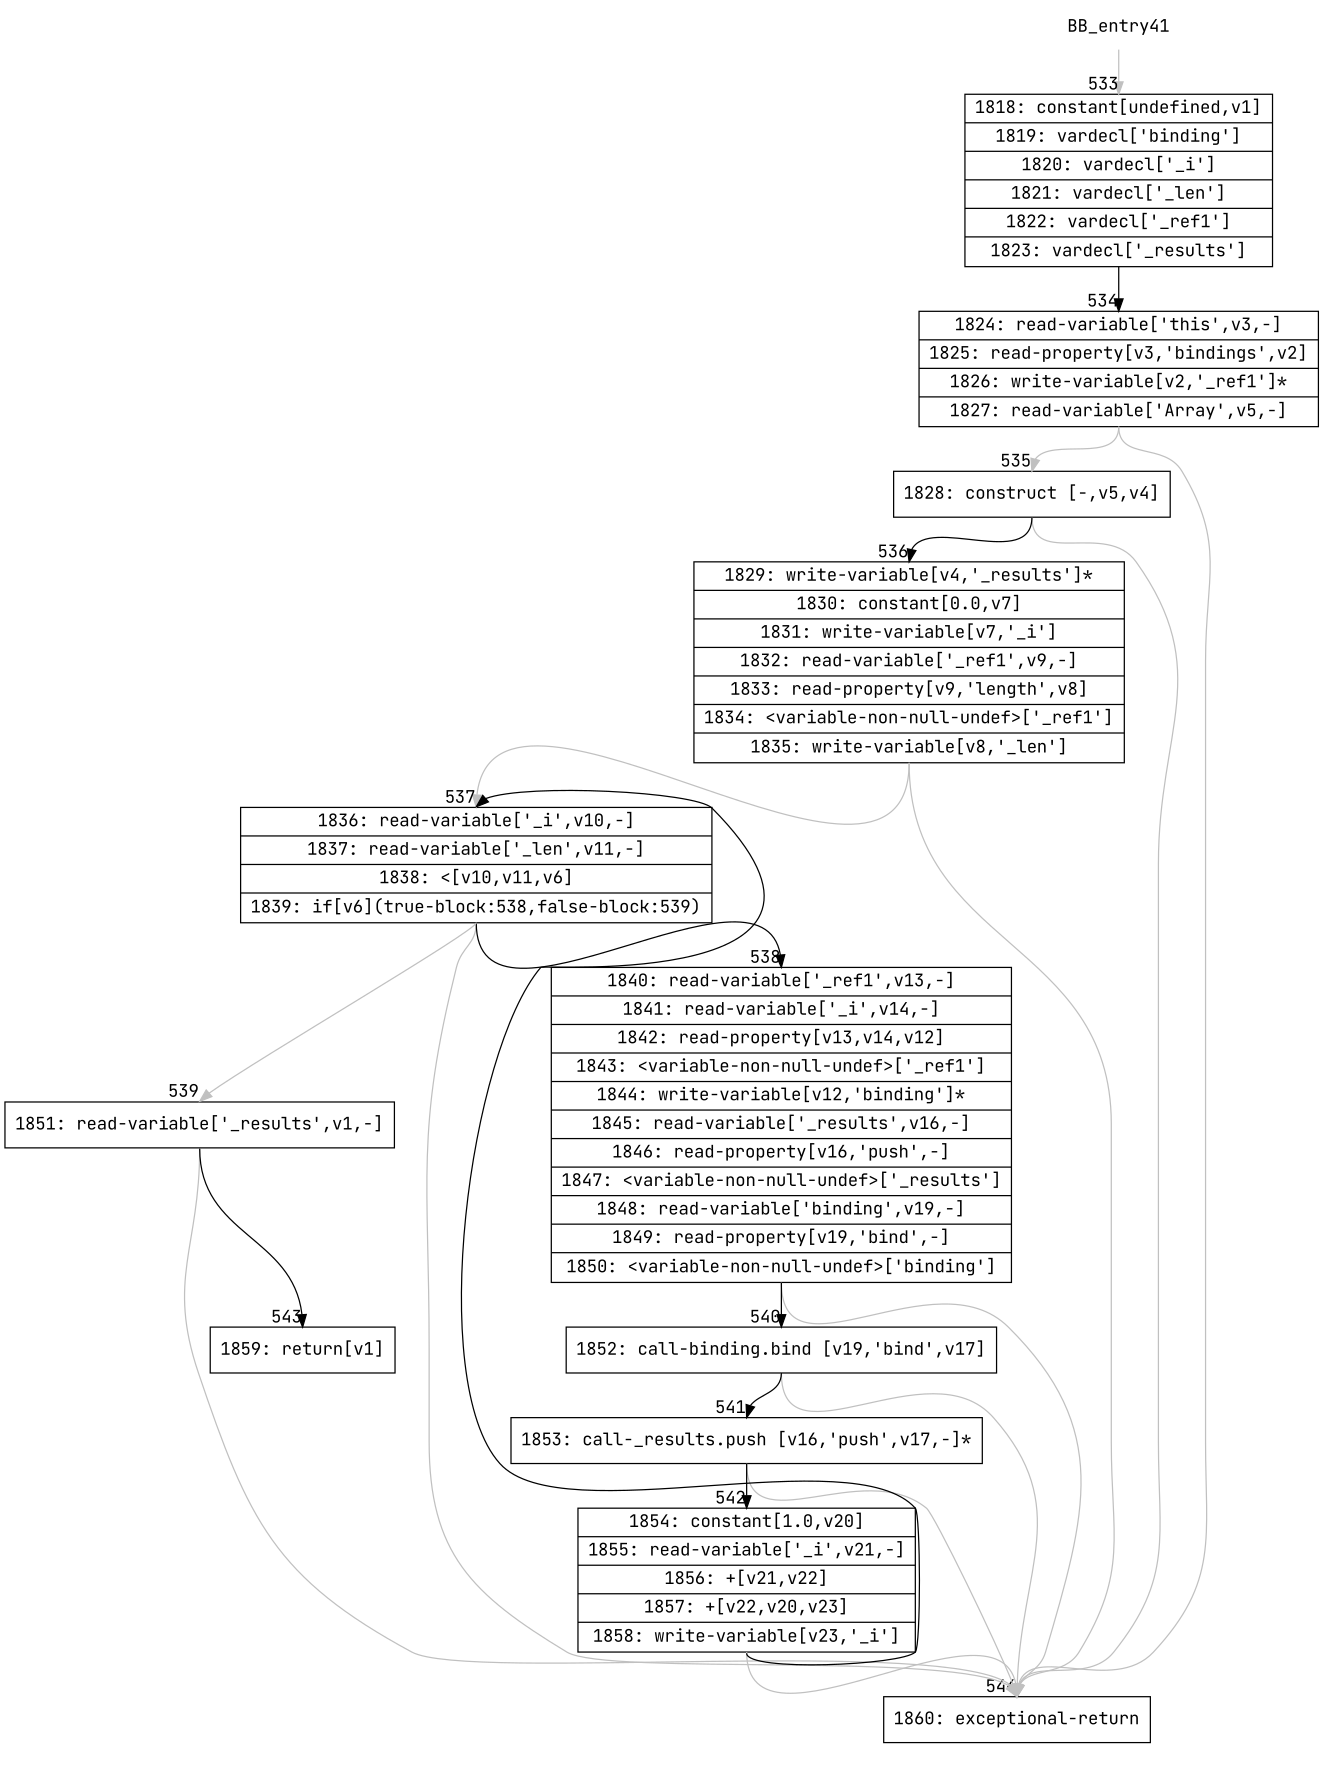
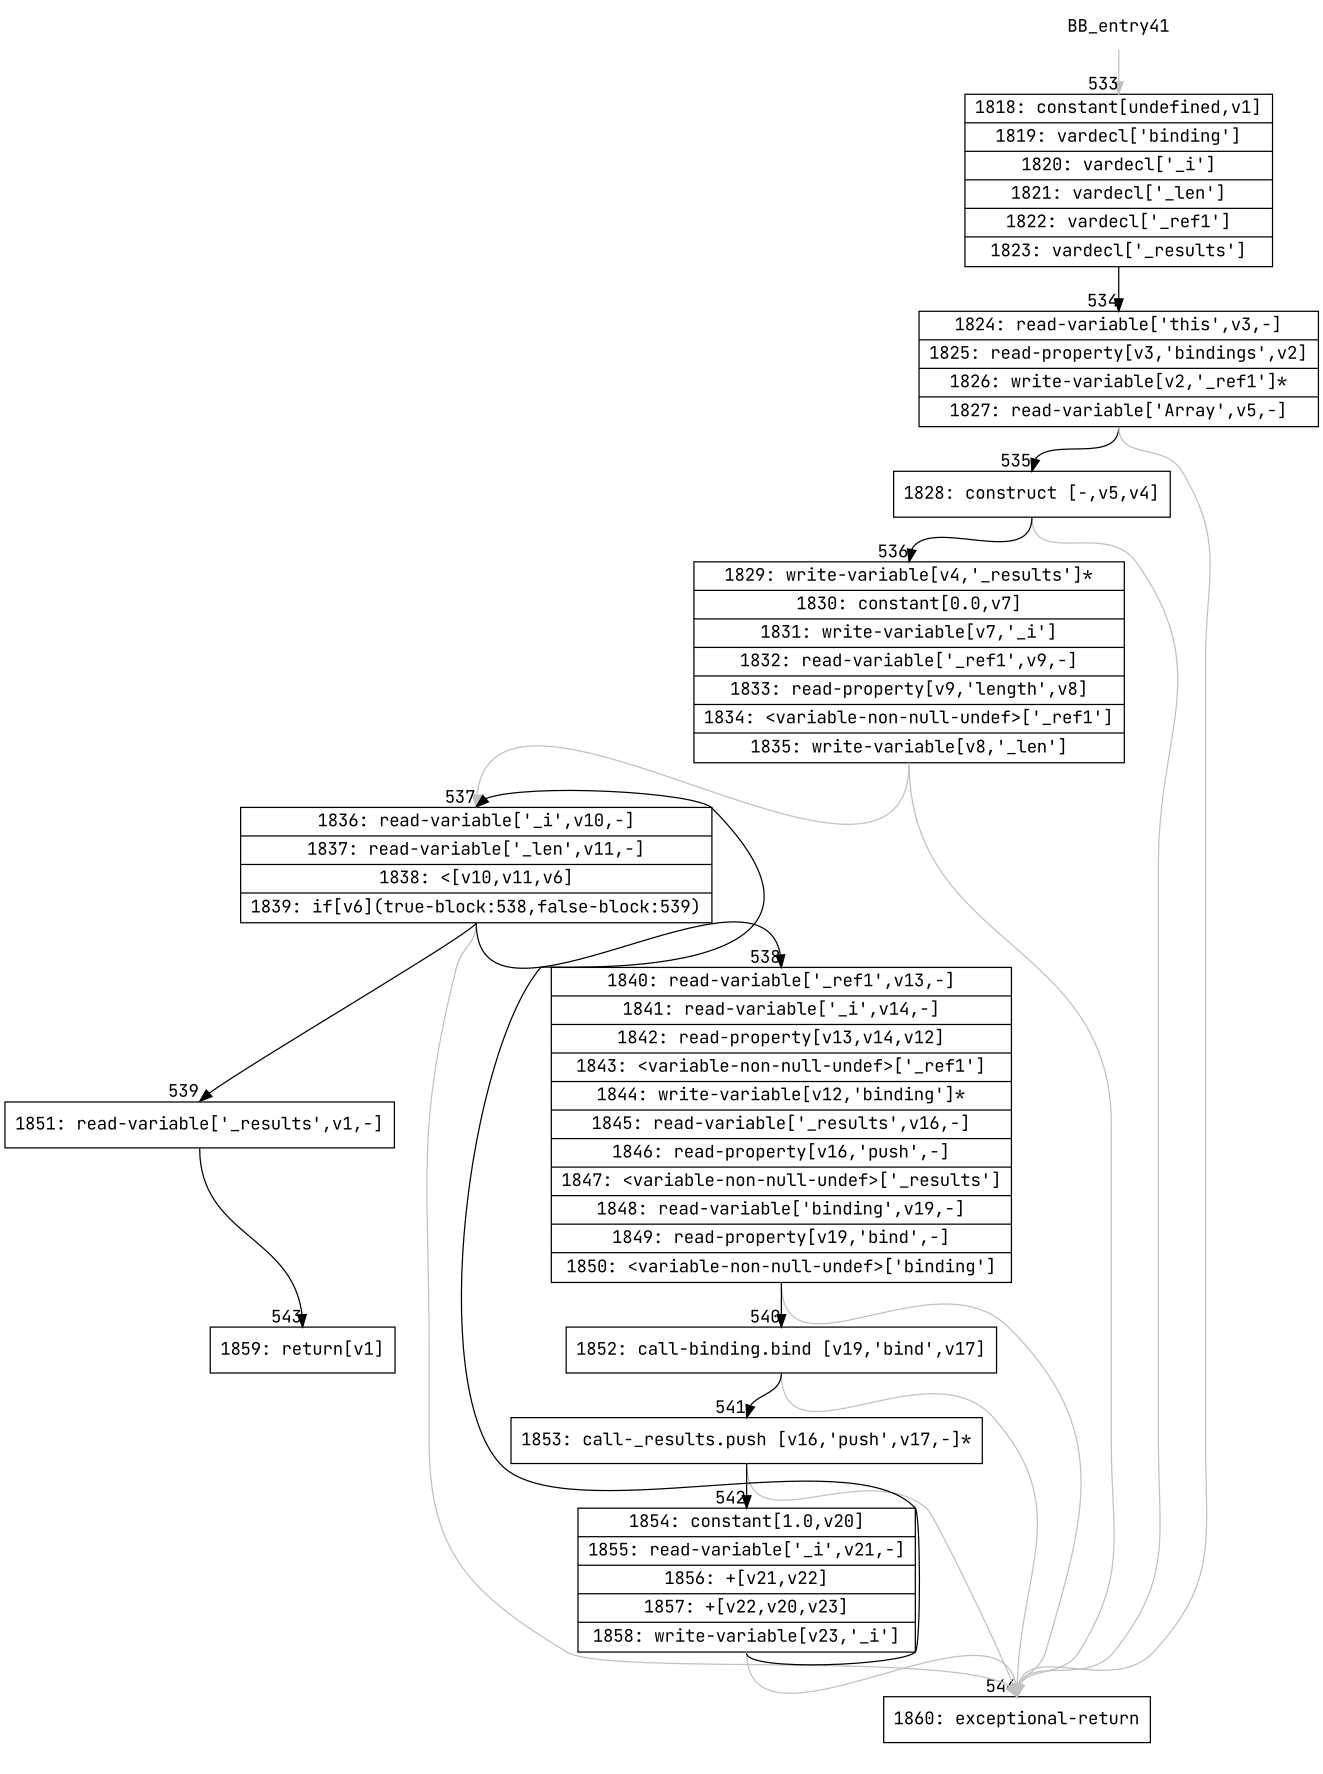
(1082, 449) -> (1082, 449)
(343, 1009) -> (343, 1009)
(418, 1653) -> none
